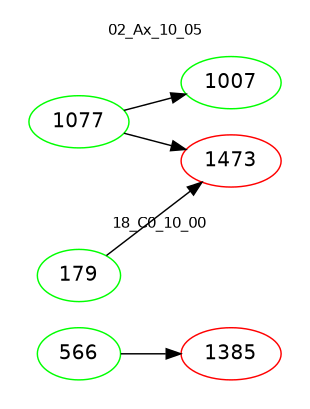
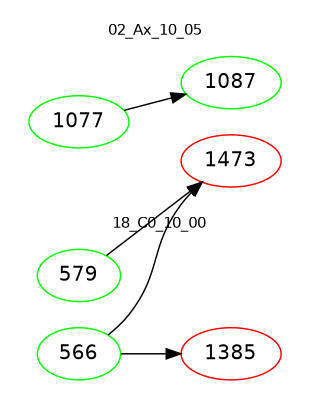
(231, 83) -> (231, 83)
(148, 139) -> (153, 266)
(79, 276) -> (79, 276)
